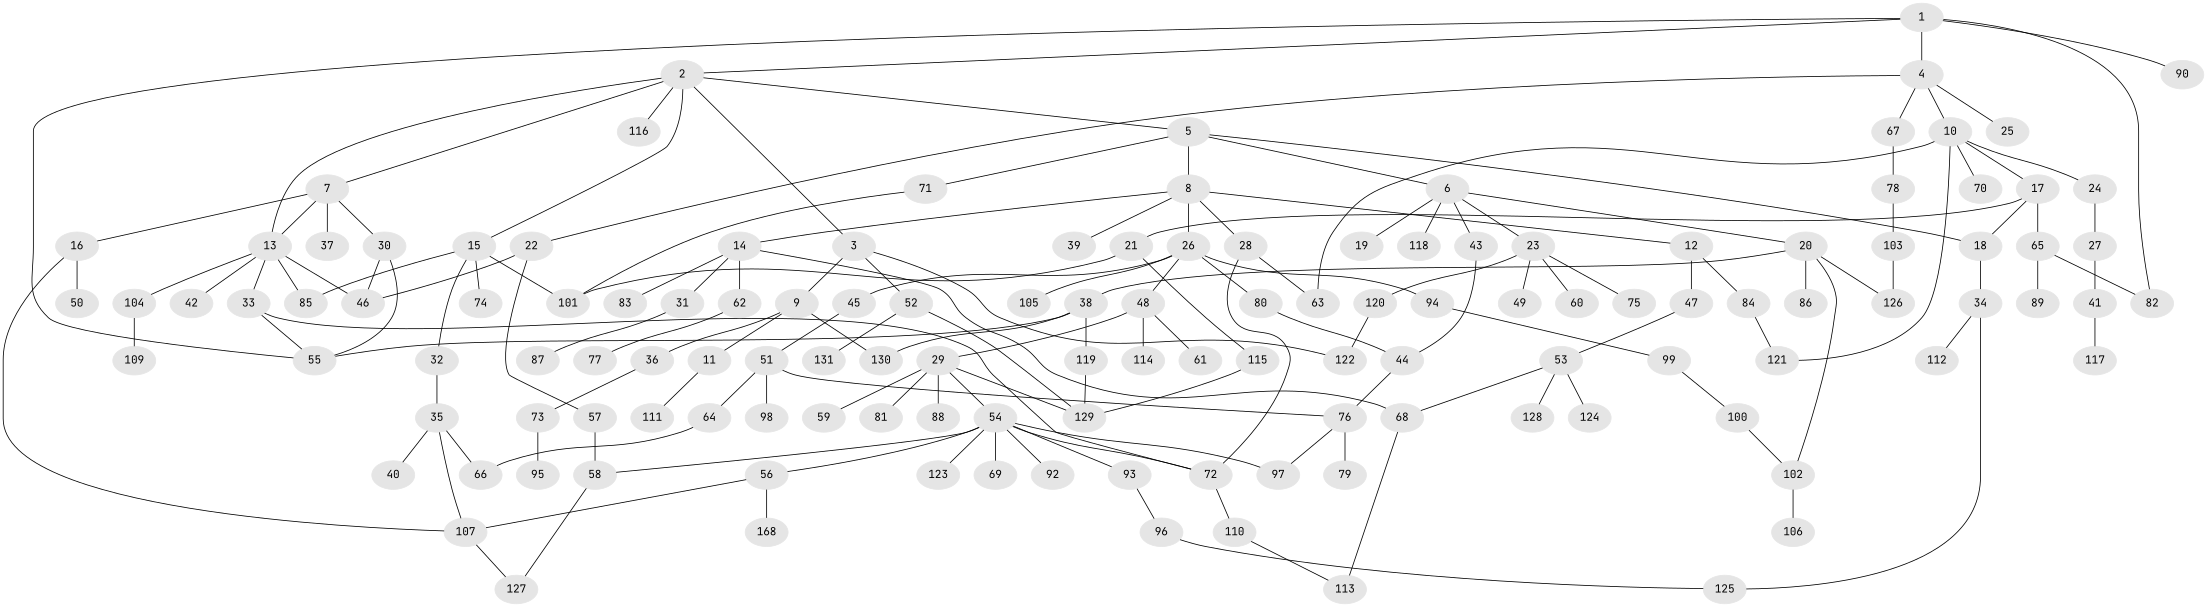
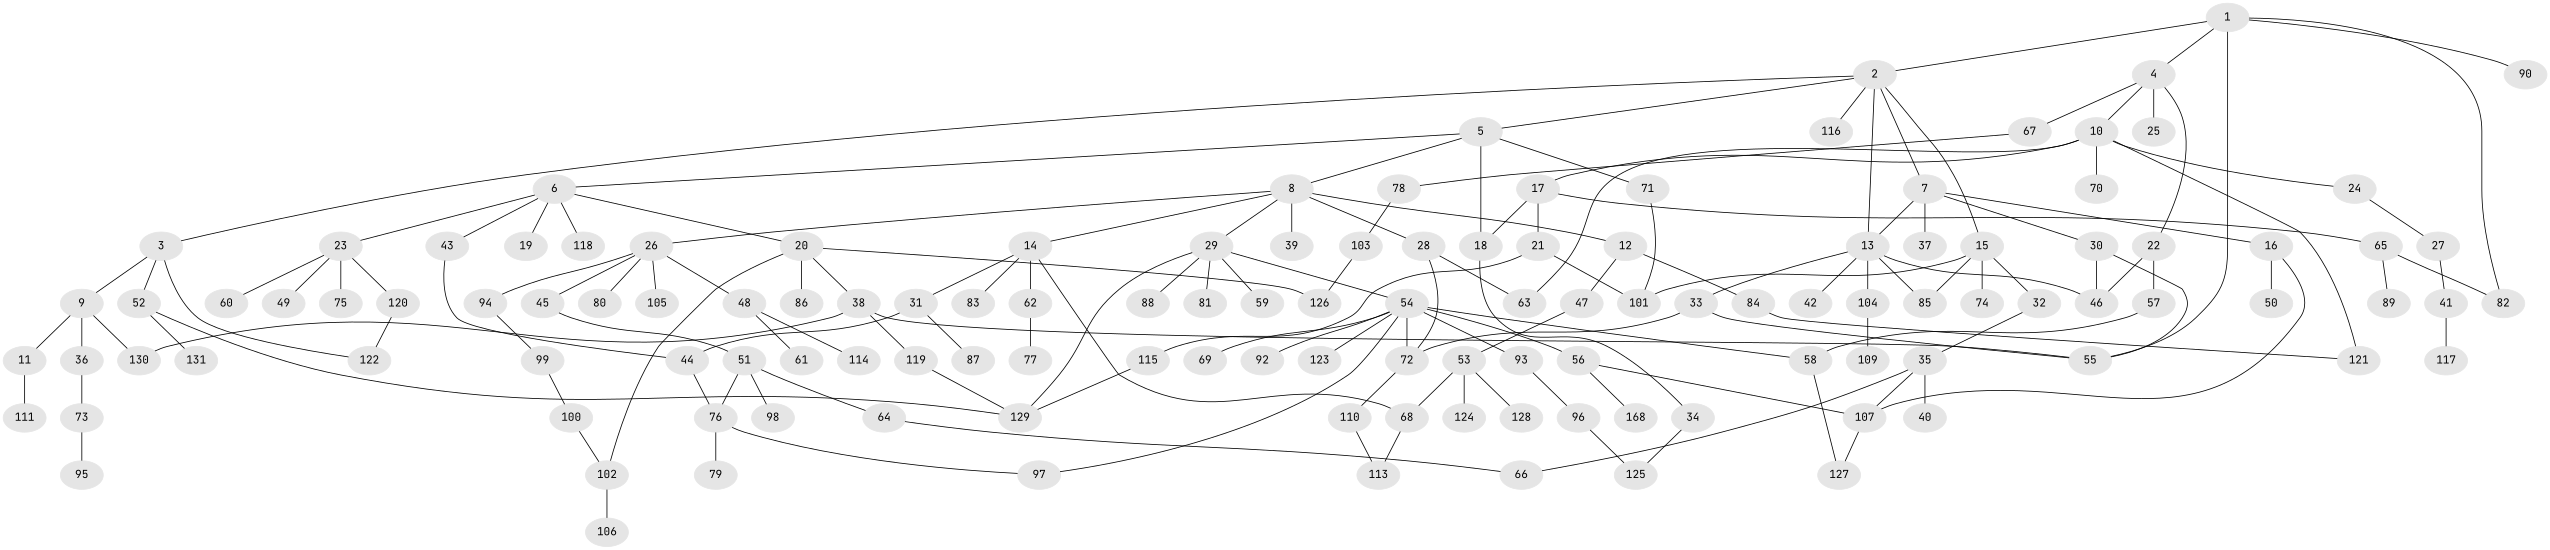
(1331, 332) -> (812, 331)
(1044, 338) -> (1252, 218)
(1937, 361) -> none
